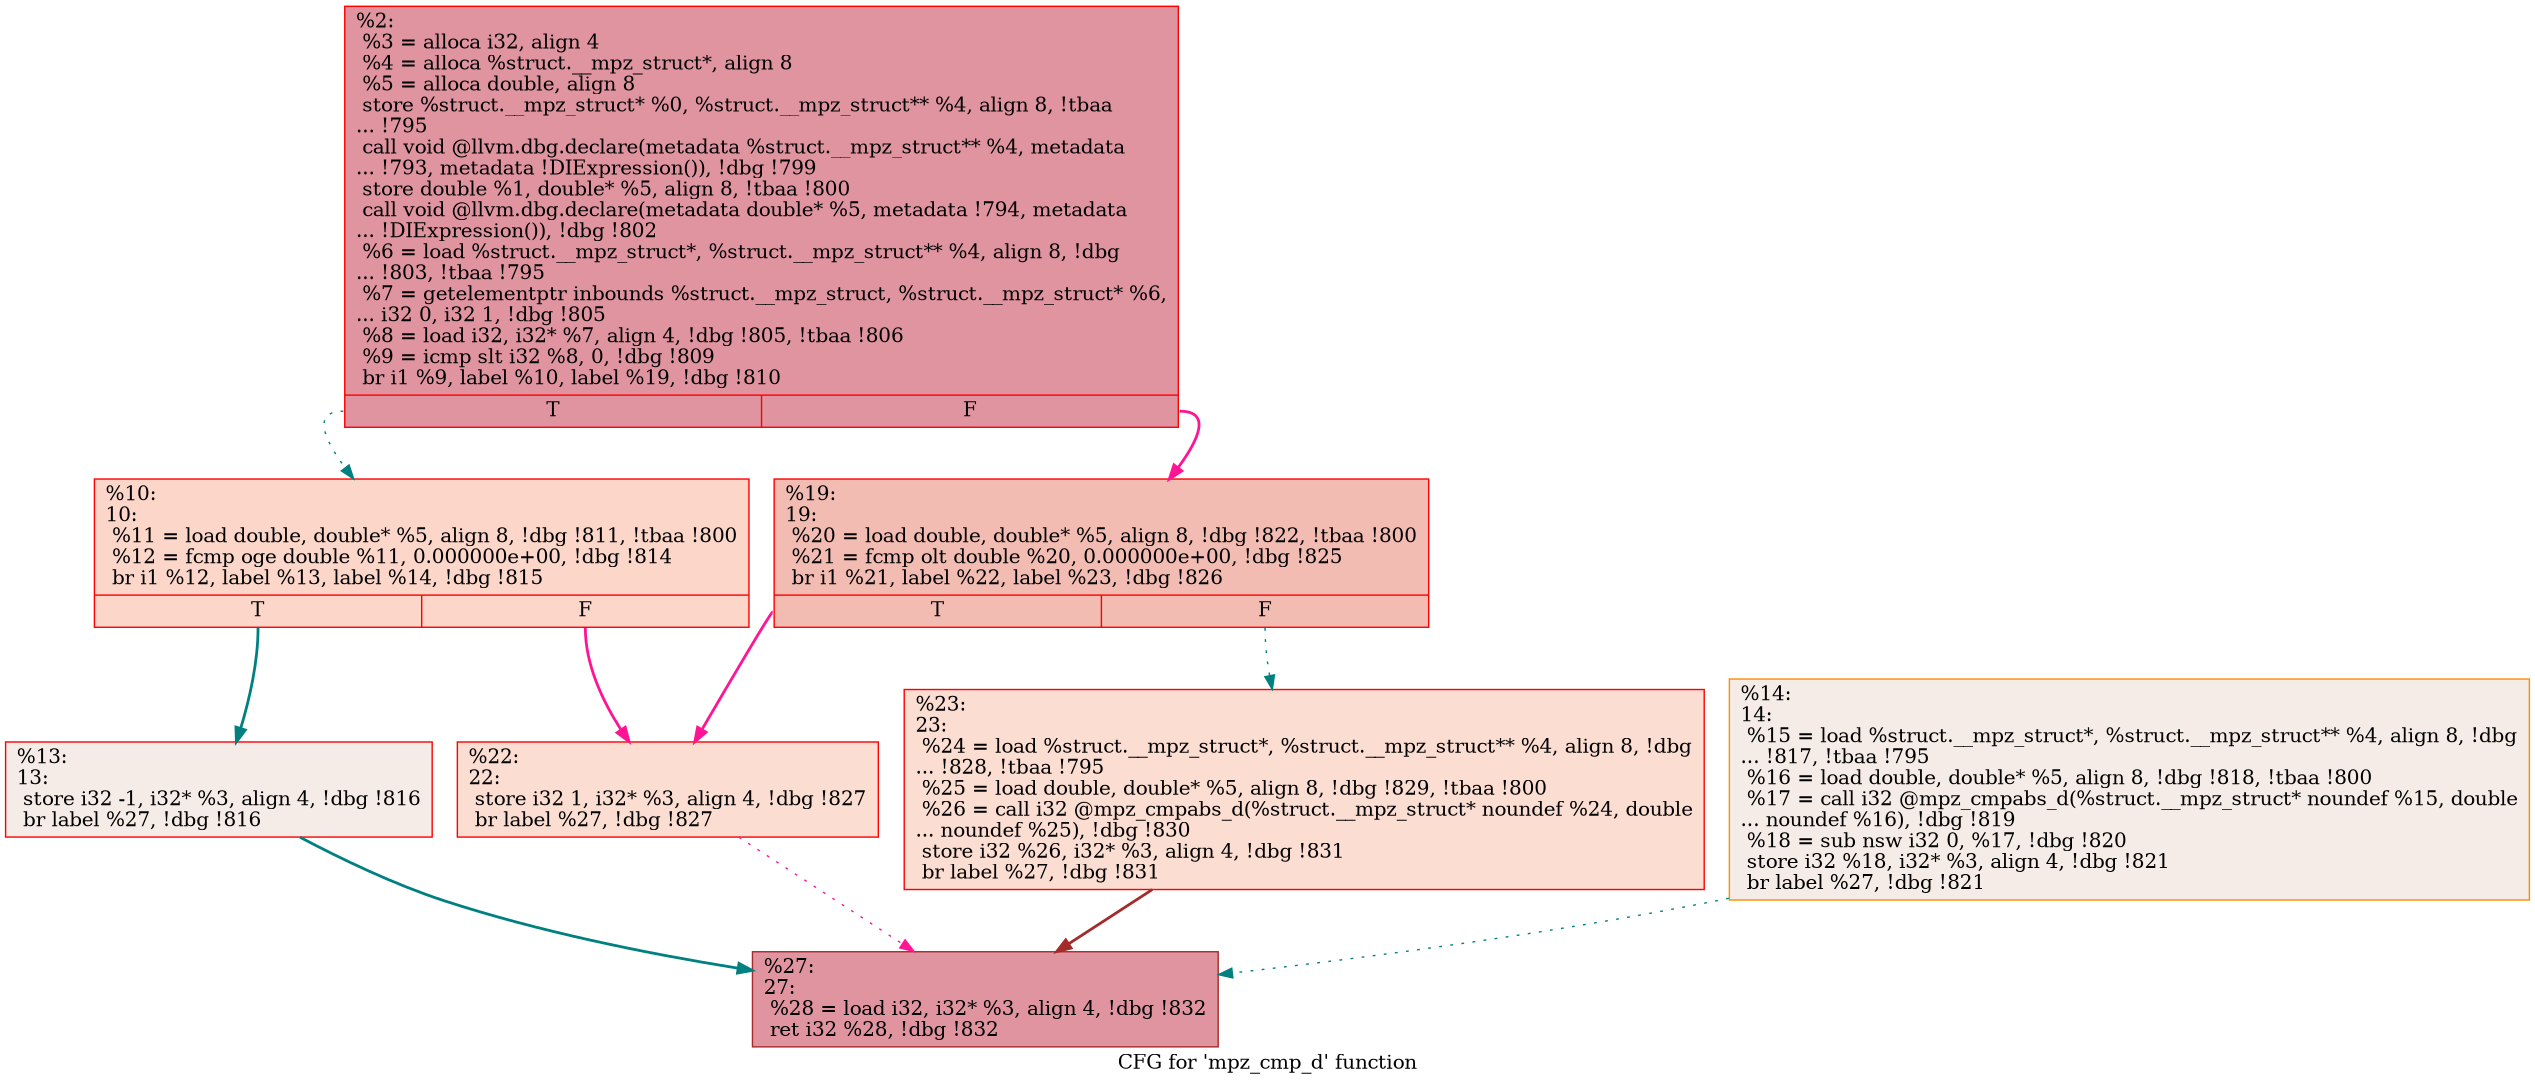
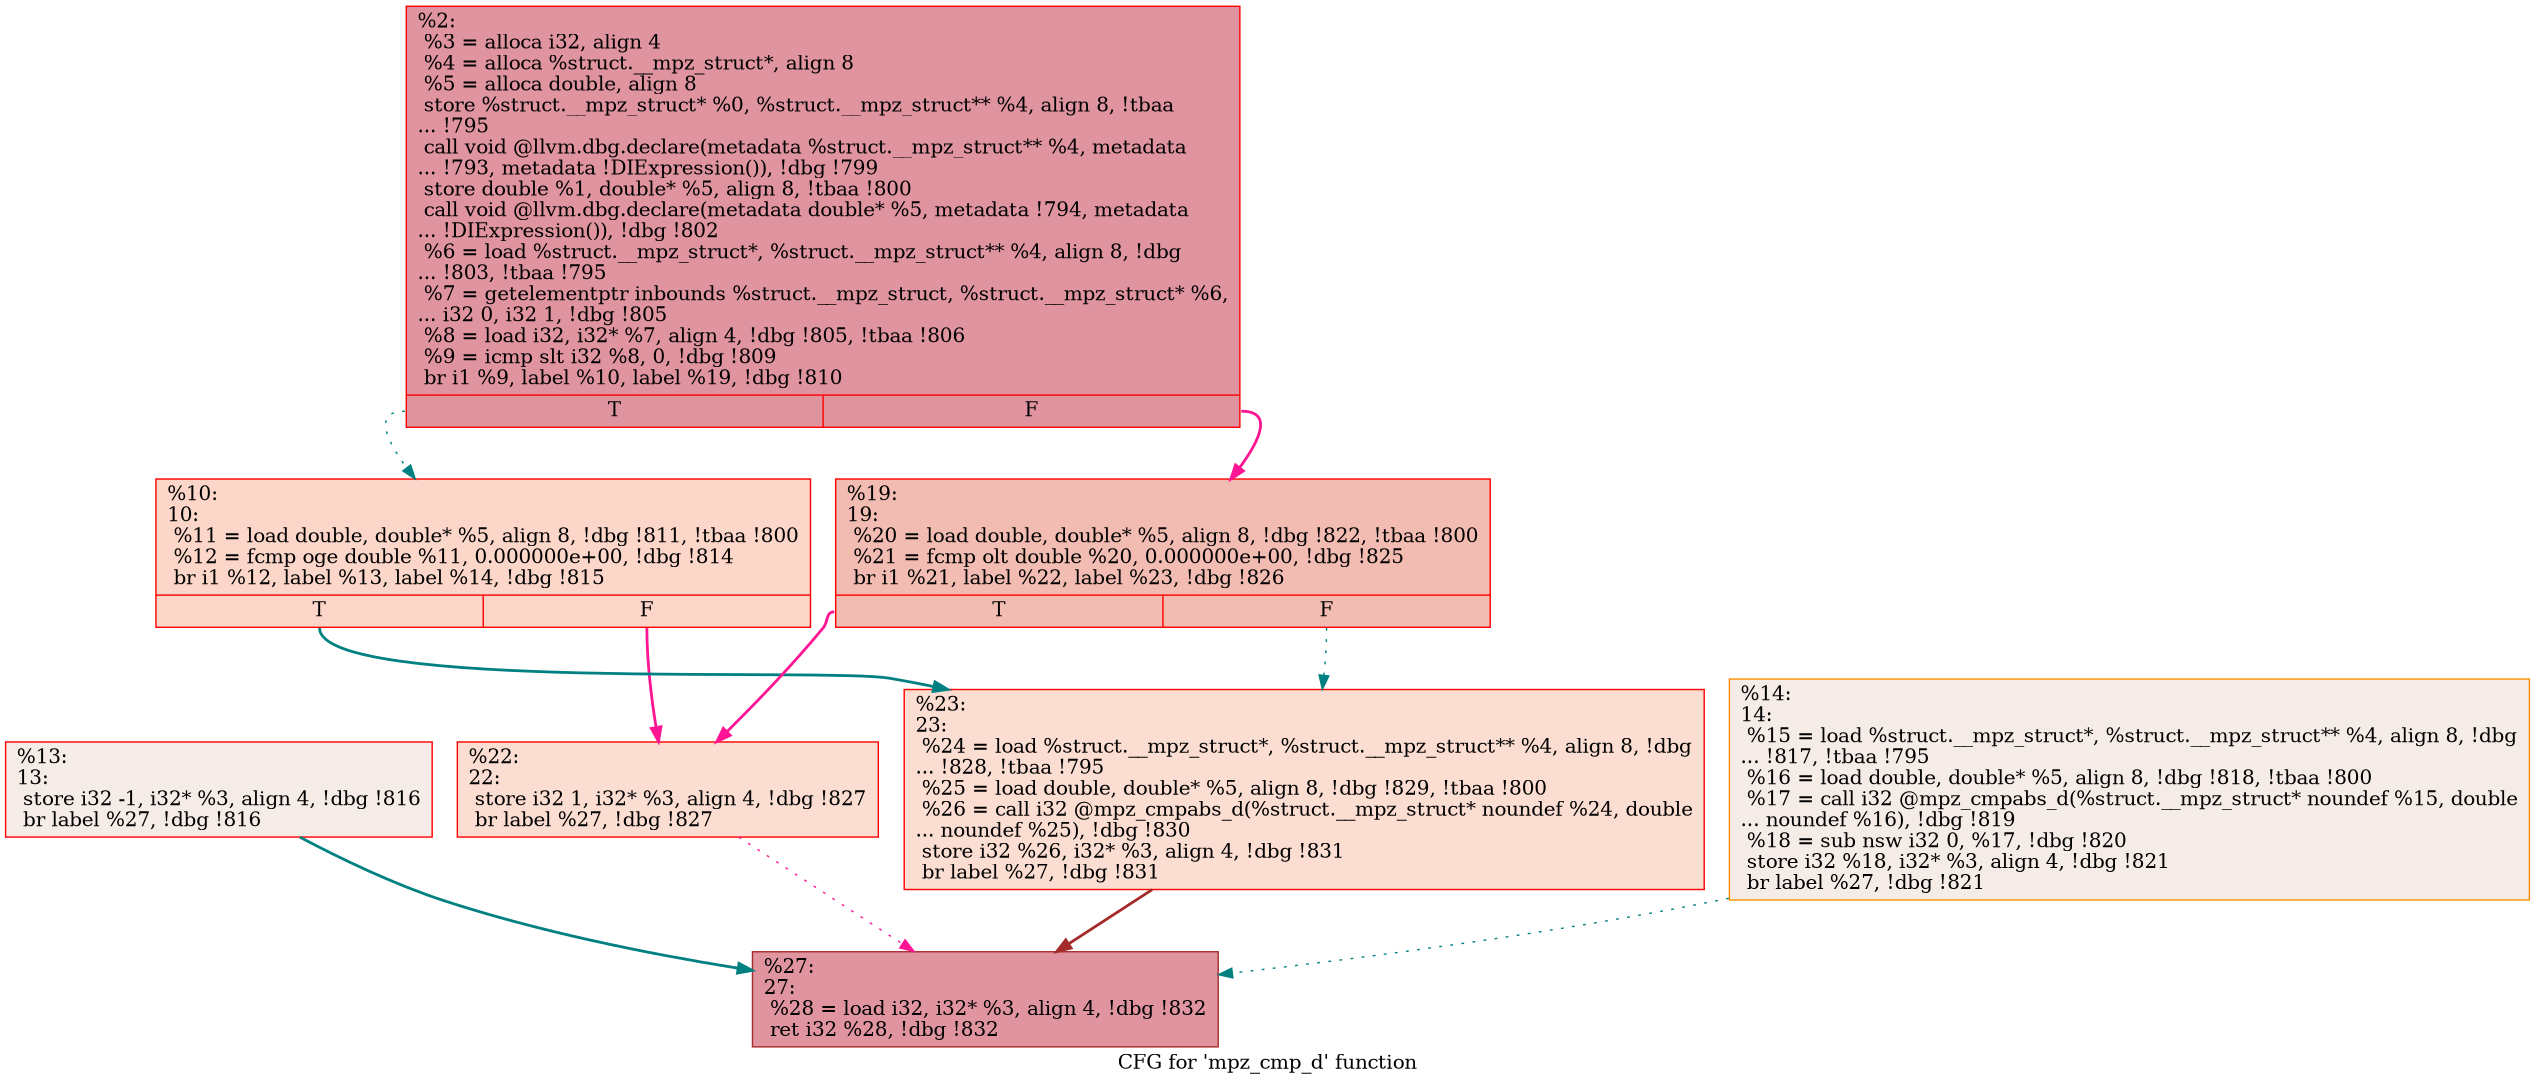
(253, 679) -> (622, 673)
